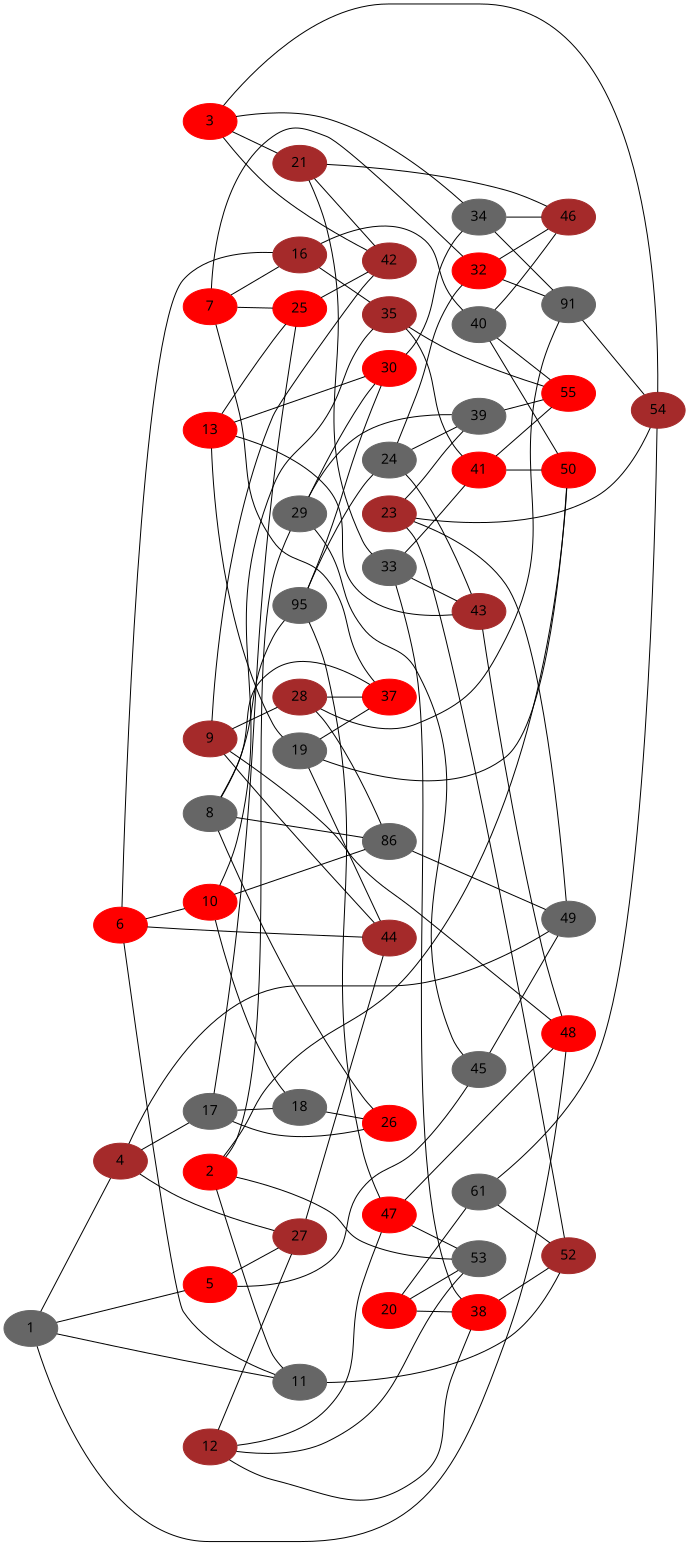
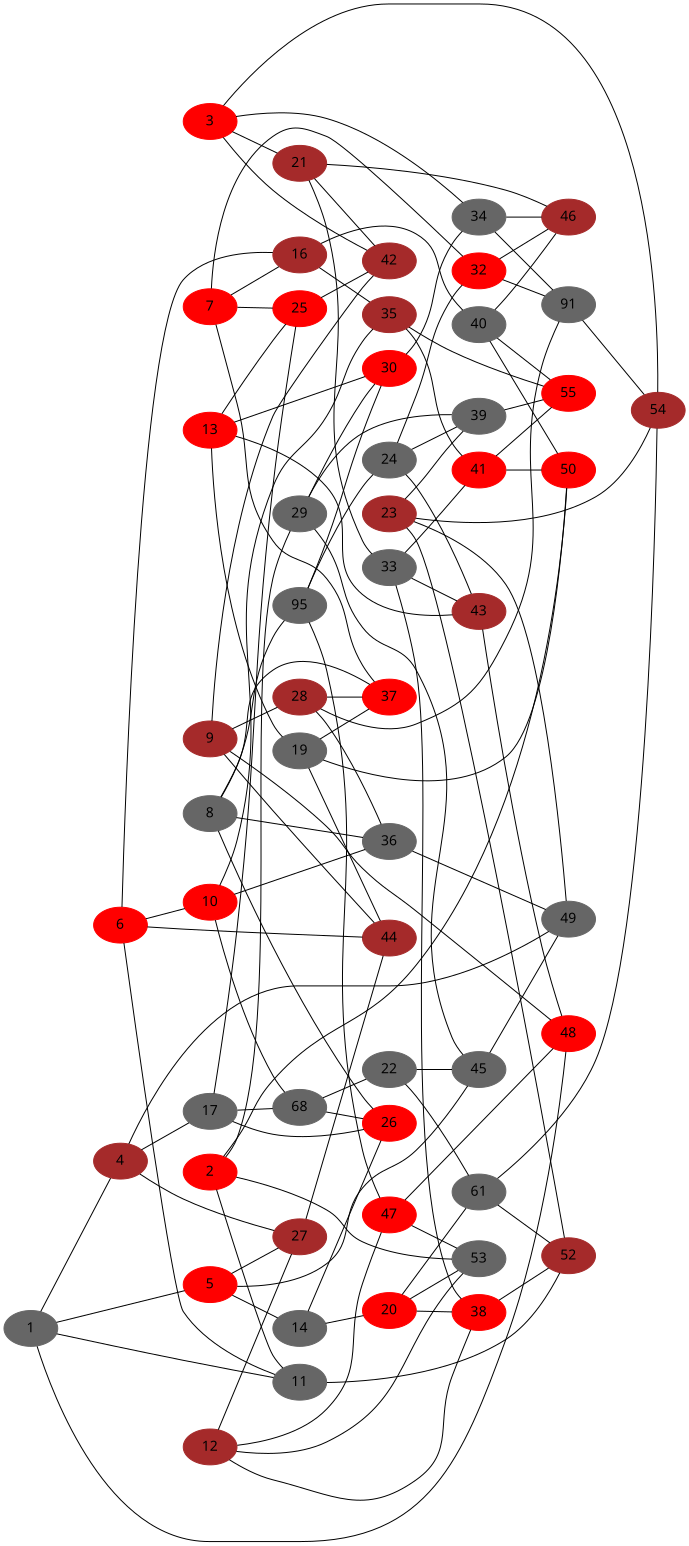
(389, 841) -> (389, 841)
none -> (389, 1070)
(300, 1107) -> (300, 1107)
none -> (300, 1328)
